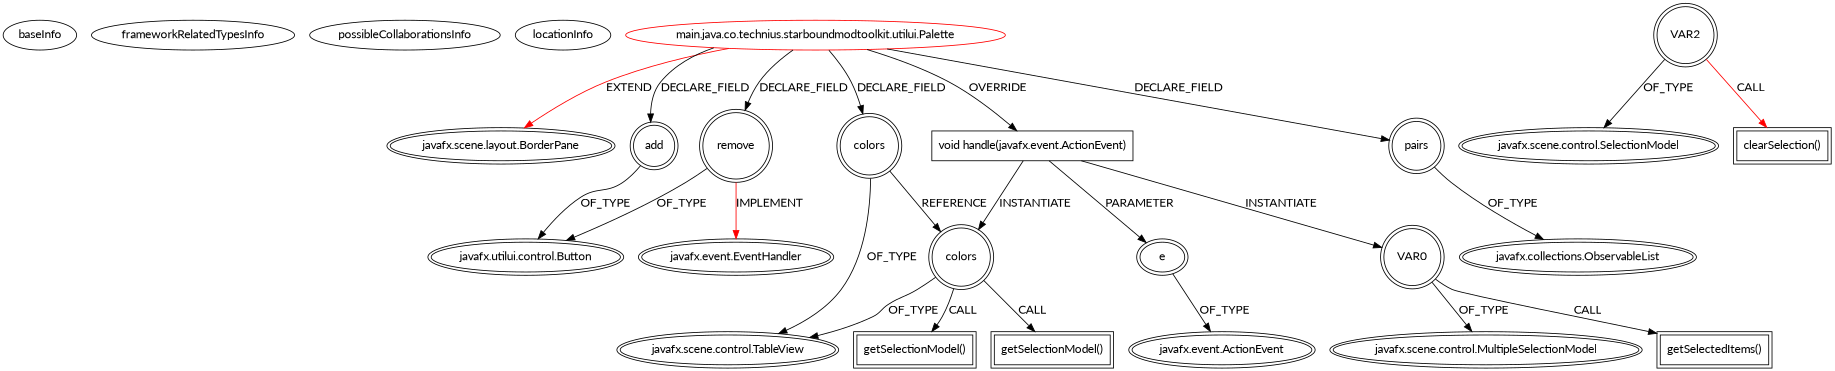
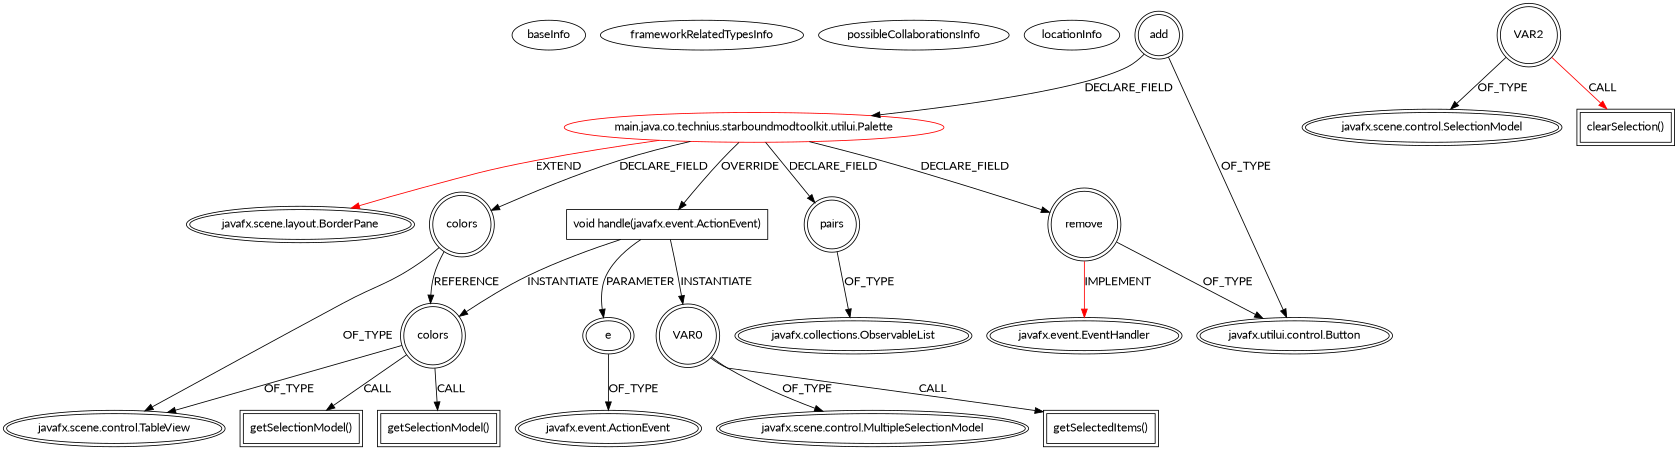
(671, 71) -> (1016, 96)
